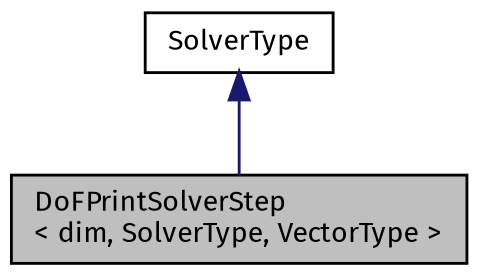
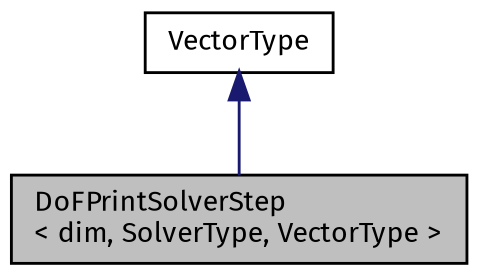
(239, 43) -> (239, 43)
